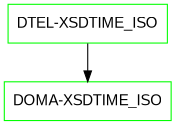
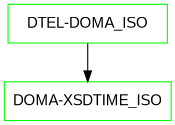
(88, 24) -> (88, 24)
